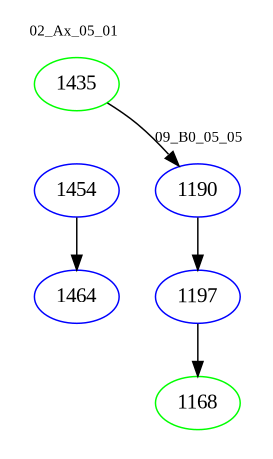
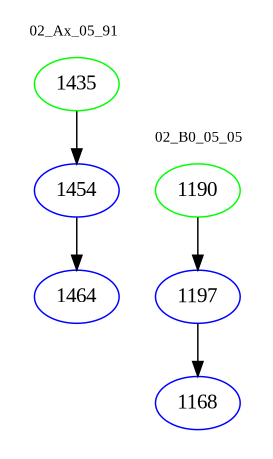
(75, 32) -> (75, 32)
(153, 138) -> (77, 130)
(199, 138) -> (199, 138)
(198, 190) -> (198, 190)
(198, 403) -> (198, 403)
